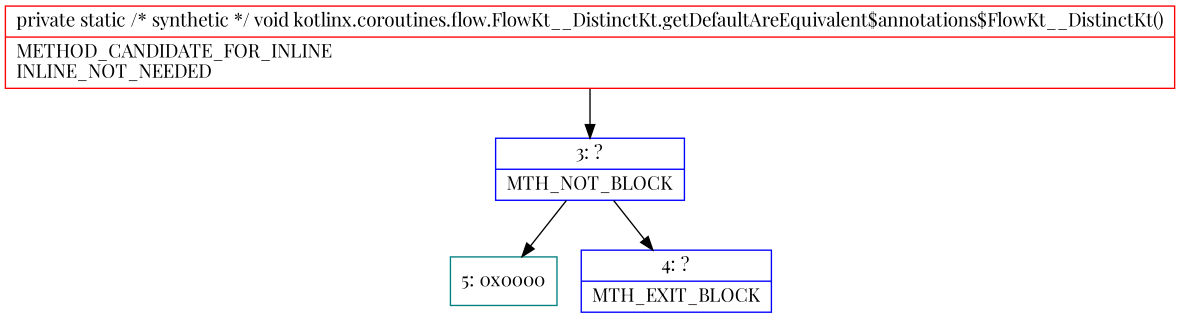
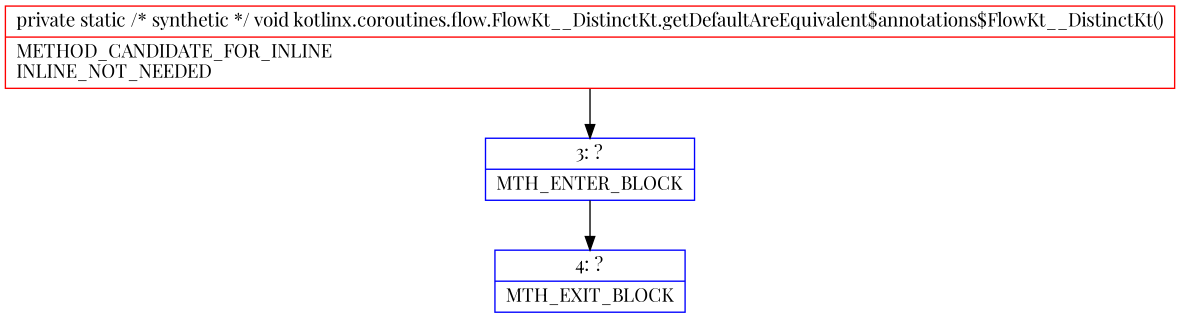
(590, 184) -> (590, 184)
(504, 281) -> none
